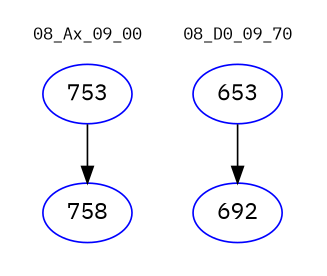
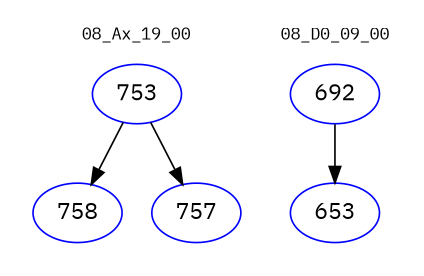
(88, 35) -> (137, 35)
(238, 35) -> (336, 35)
(238, 145) -> (335, 145)
none -> (196, 213)
